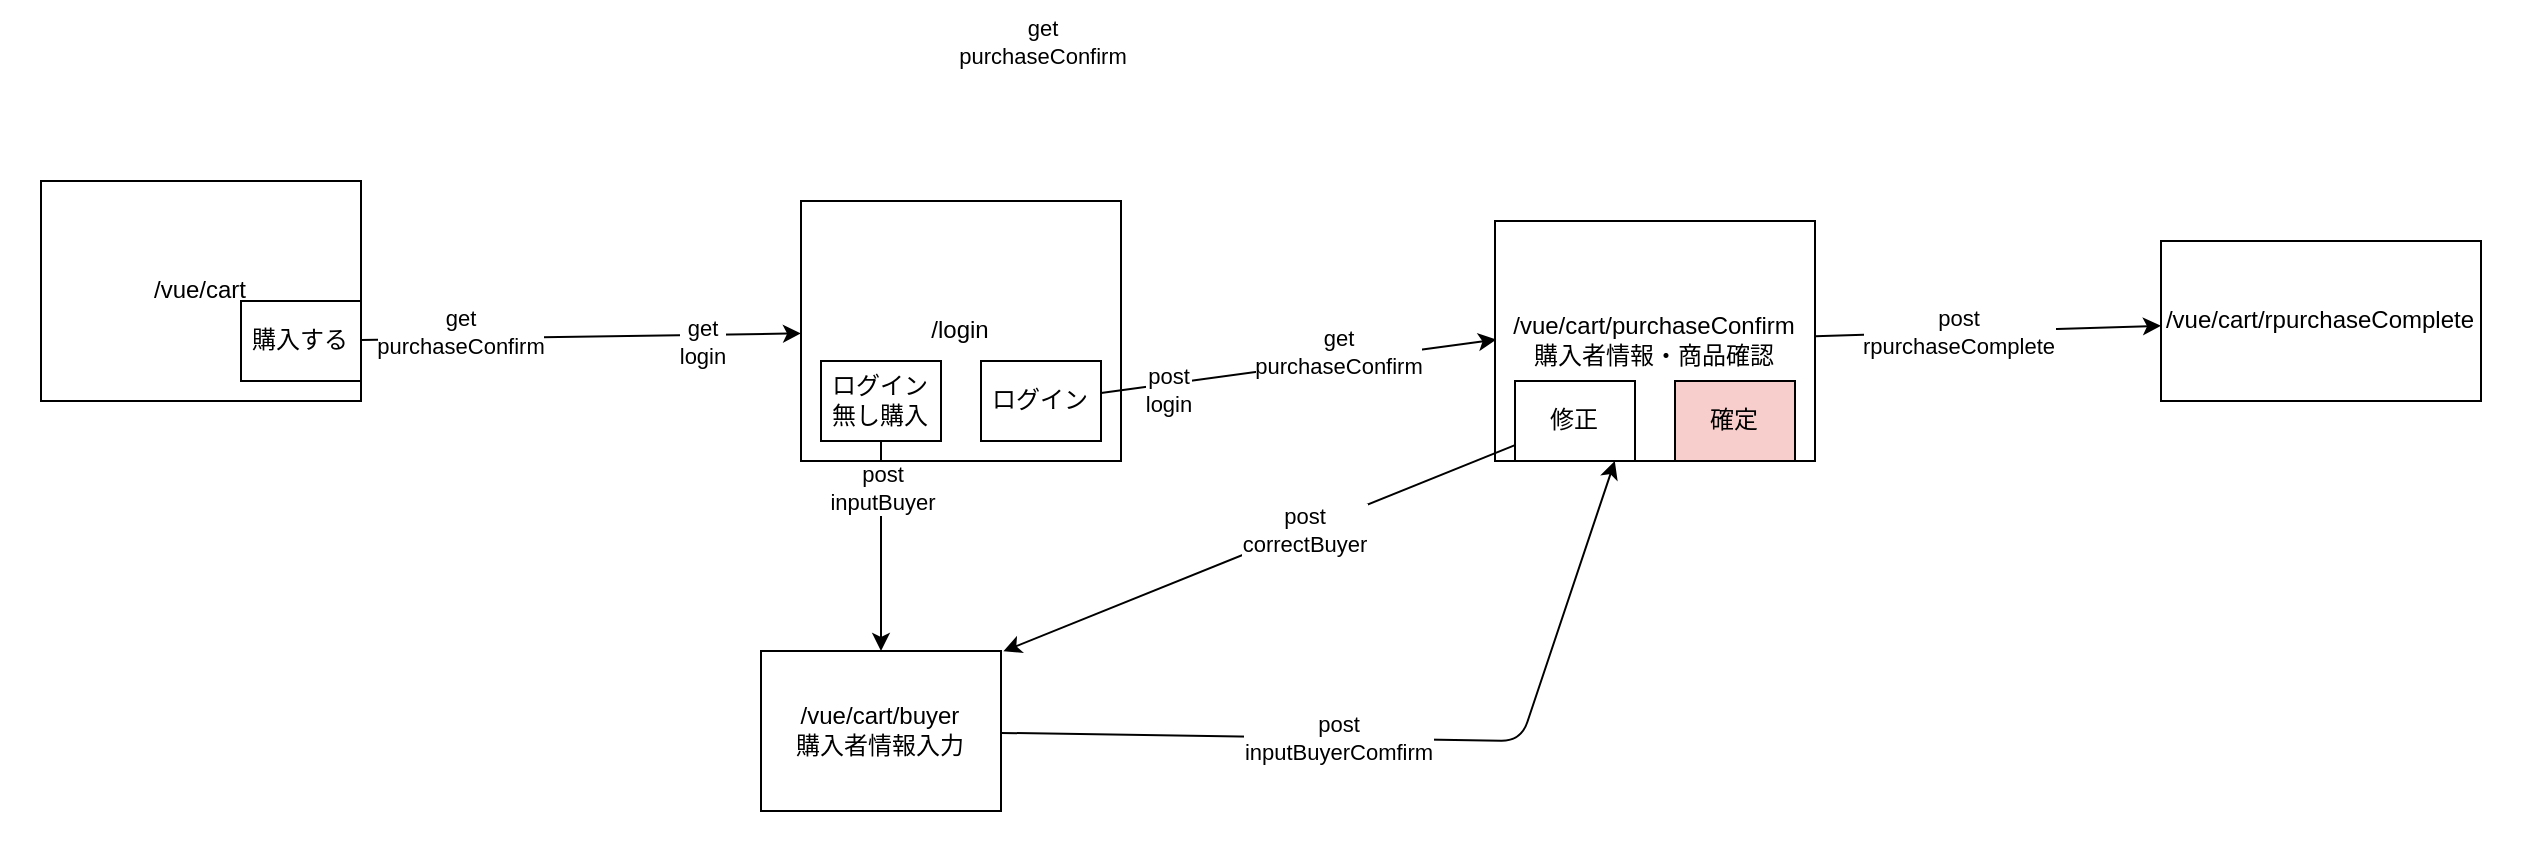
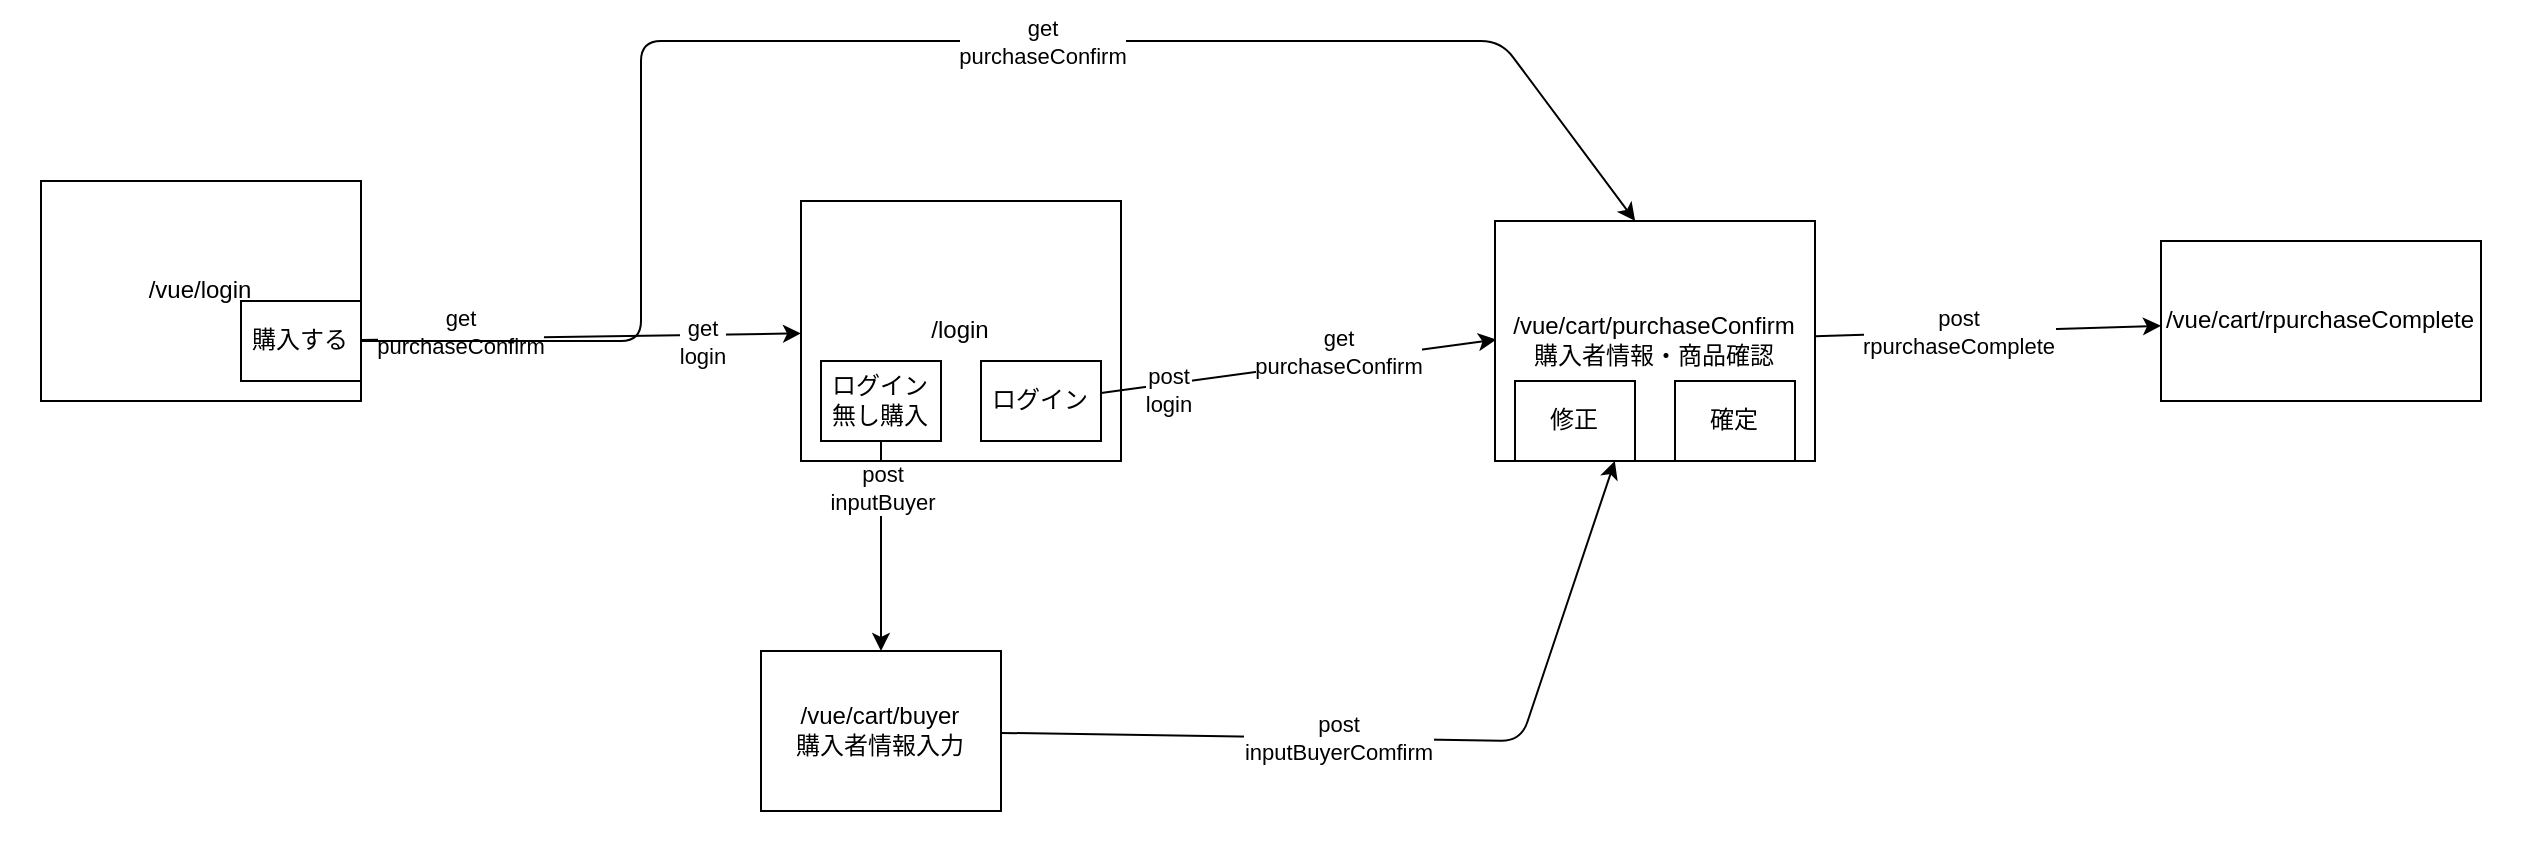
none -> (641, 110)
(201, 291) -> (201, 291)
(1735, 421) -> (1735, 421)
(1151, 592) -> none
